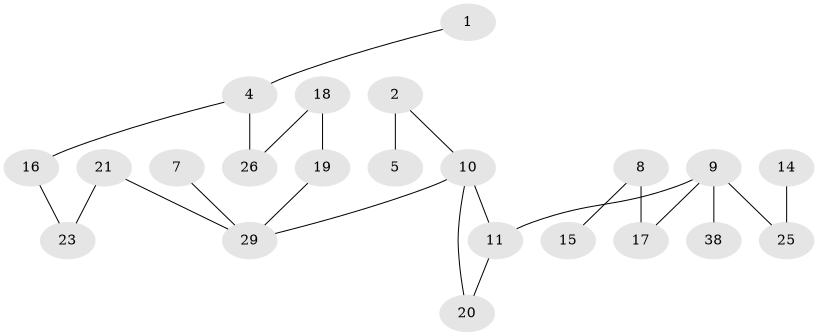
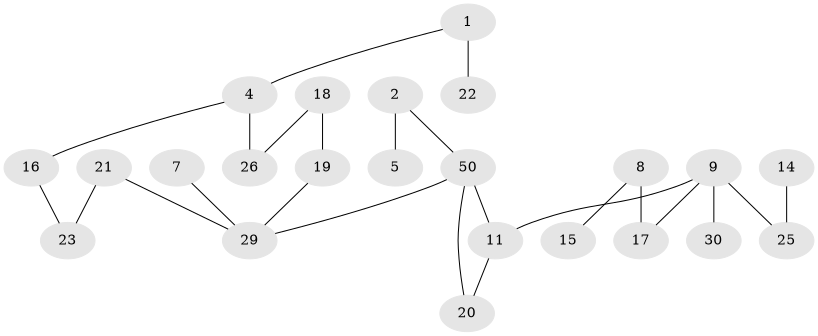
none -> (468, 95)
(468, 168) -> (468, 168)
(714, 241) -> (714, 241)
